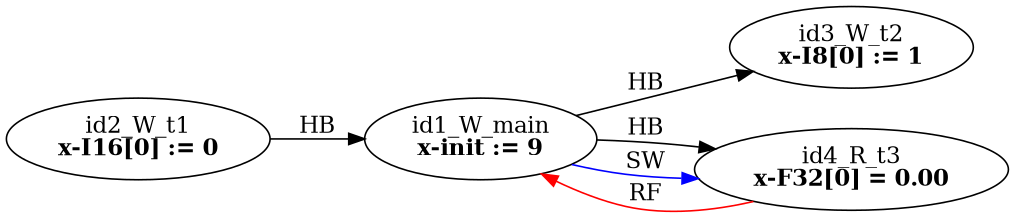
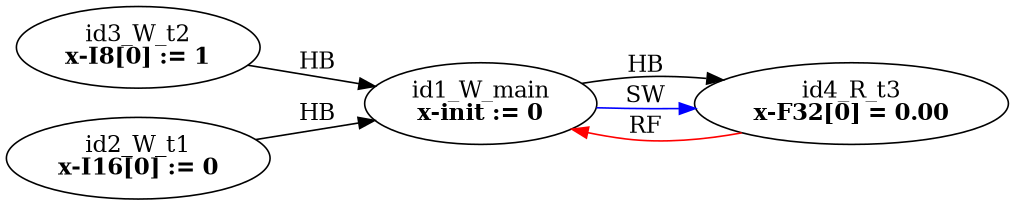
(657, 95) -> (303, 74)
(481, 149) -> (481, 113)
